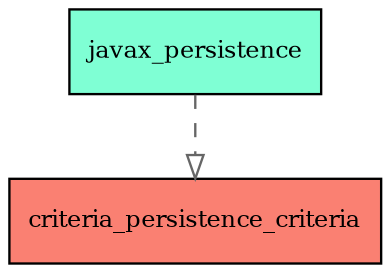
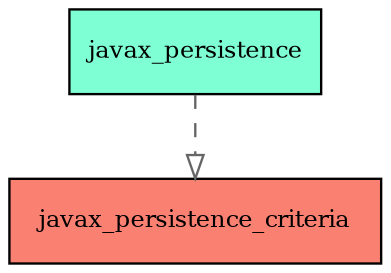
(195, 221) -> (195, 221)
